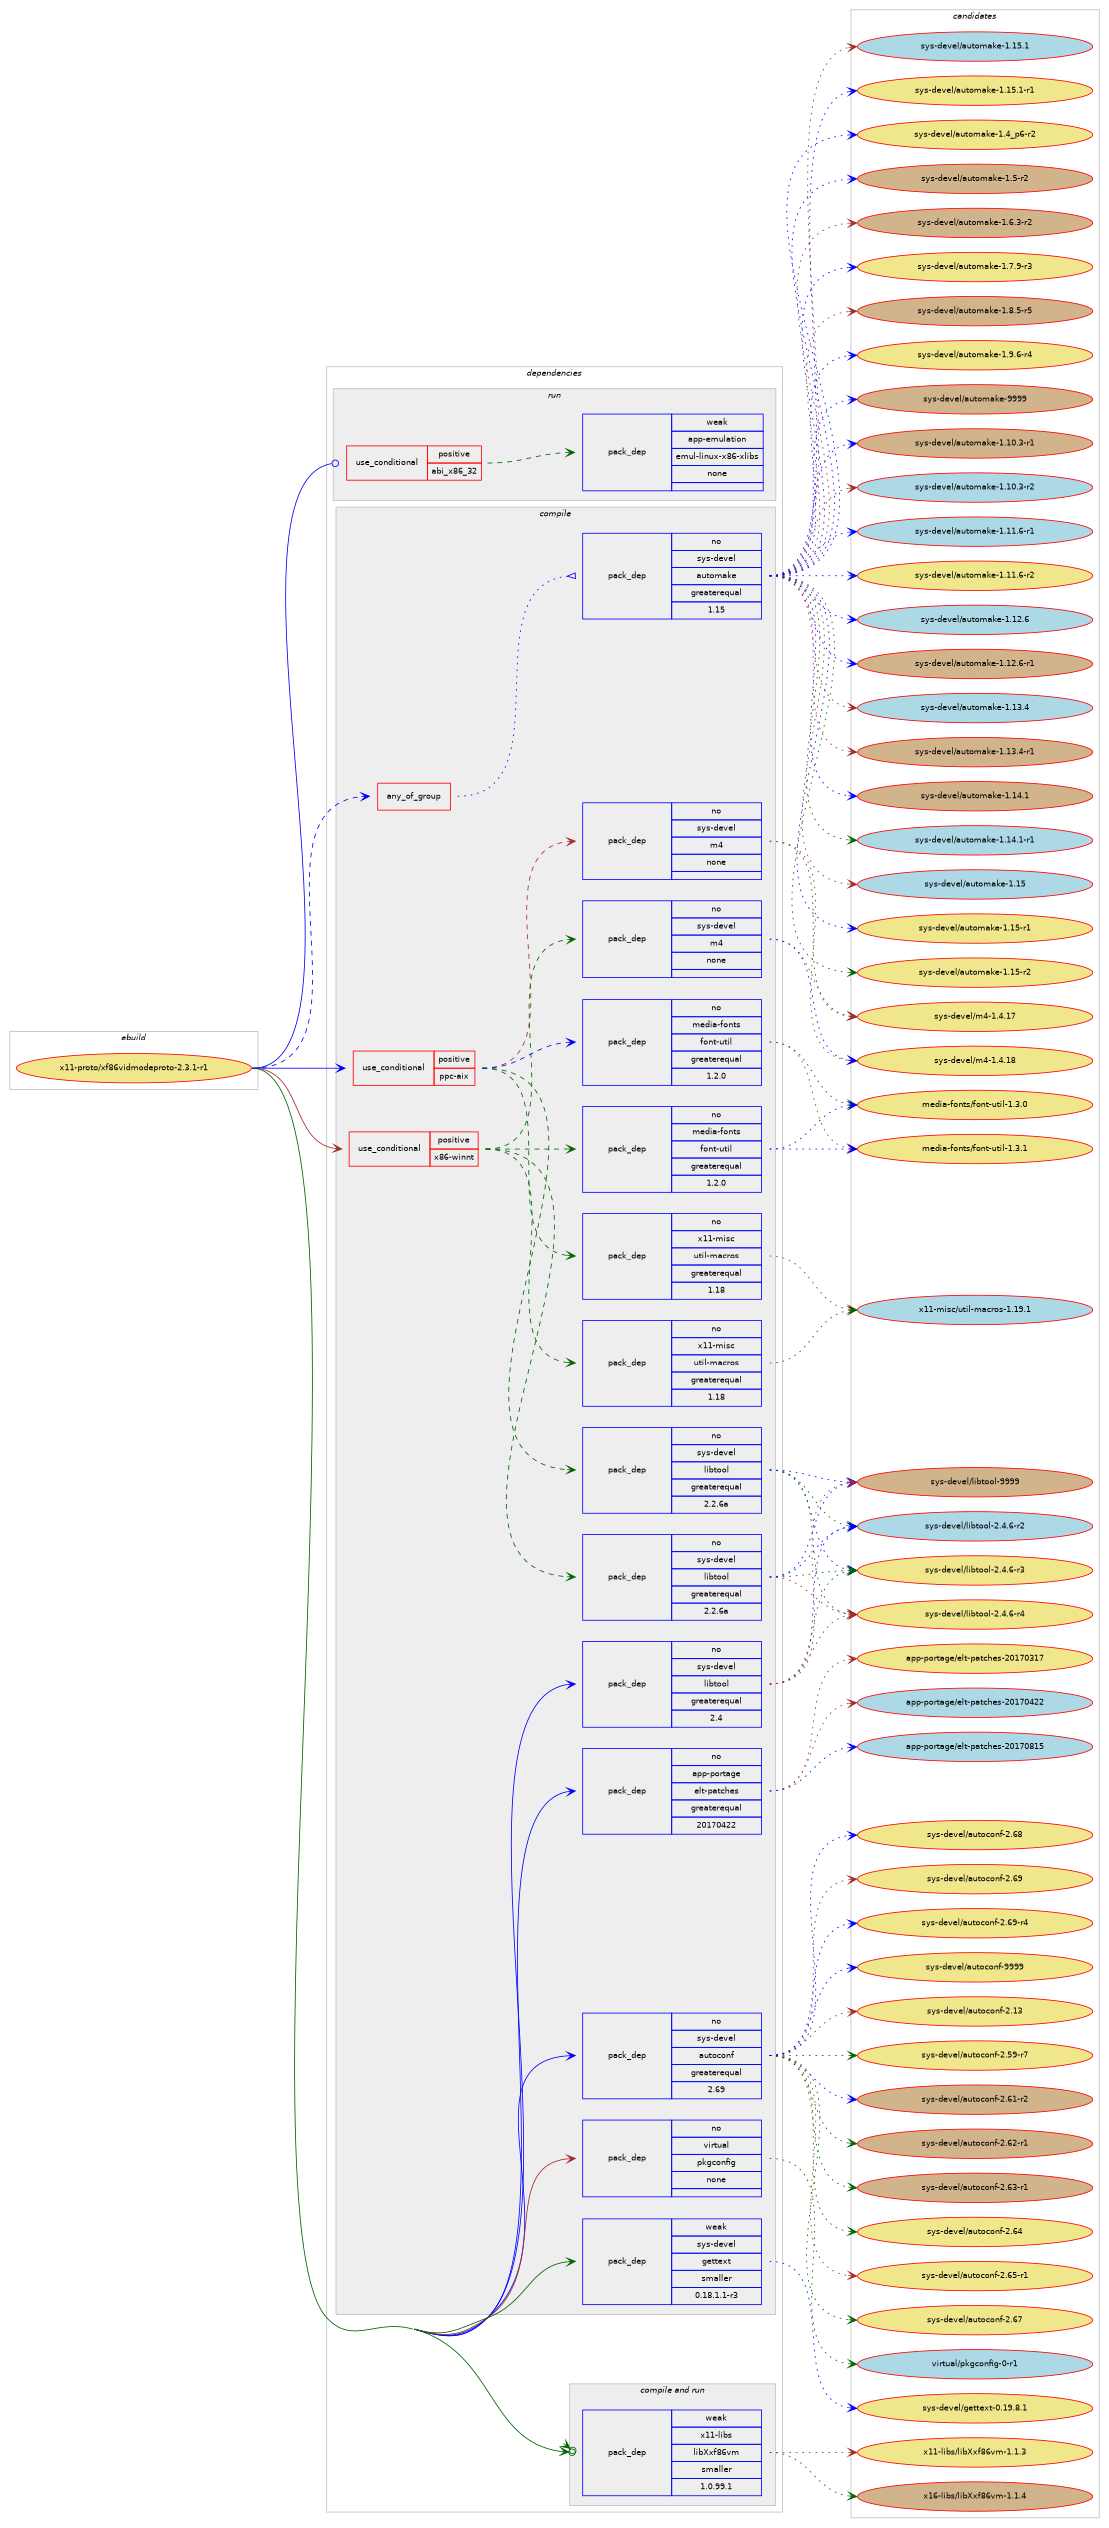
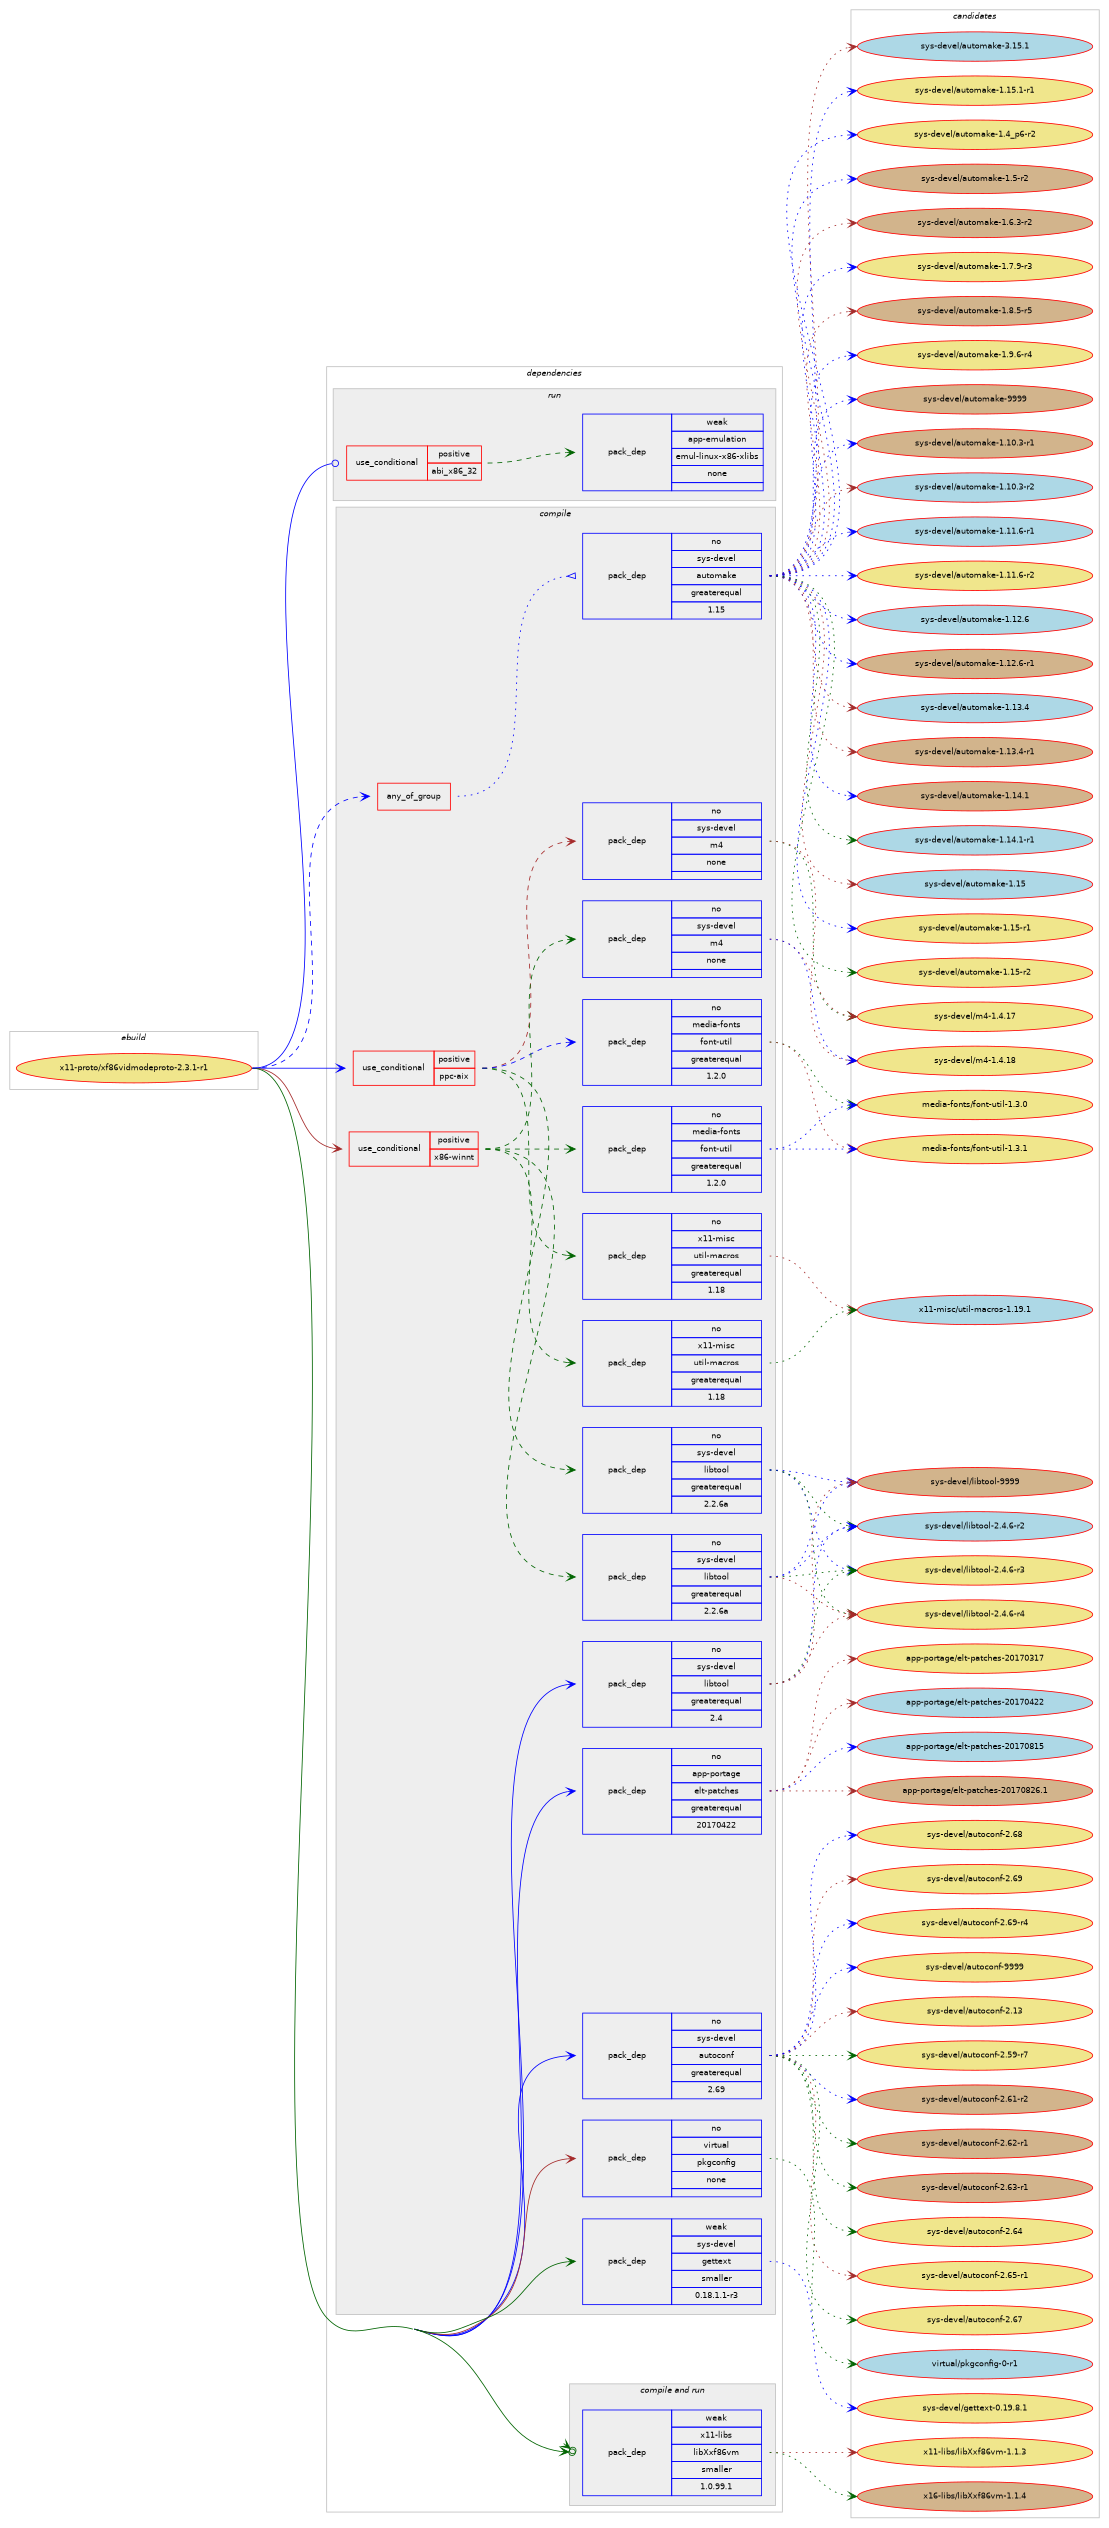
(975, 47) -> (975, 47)
none -> (975, 1791)
